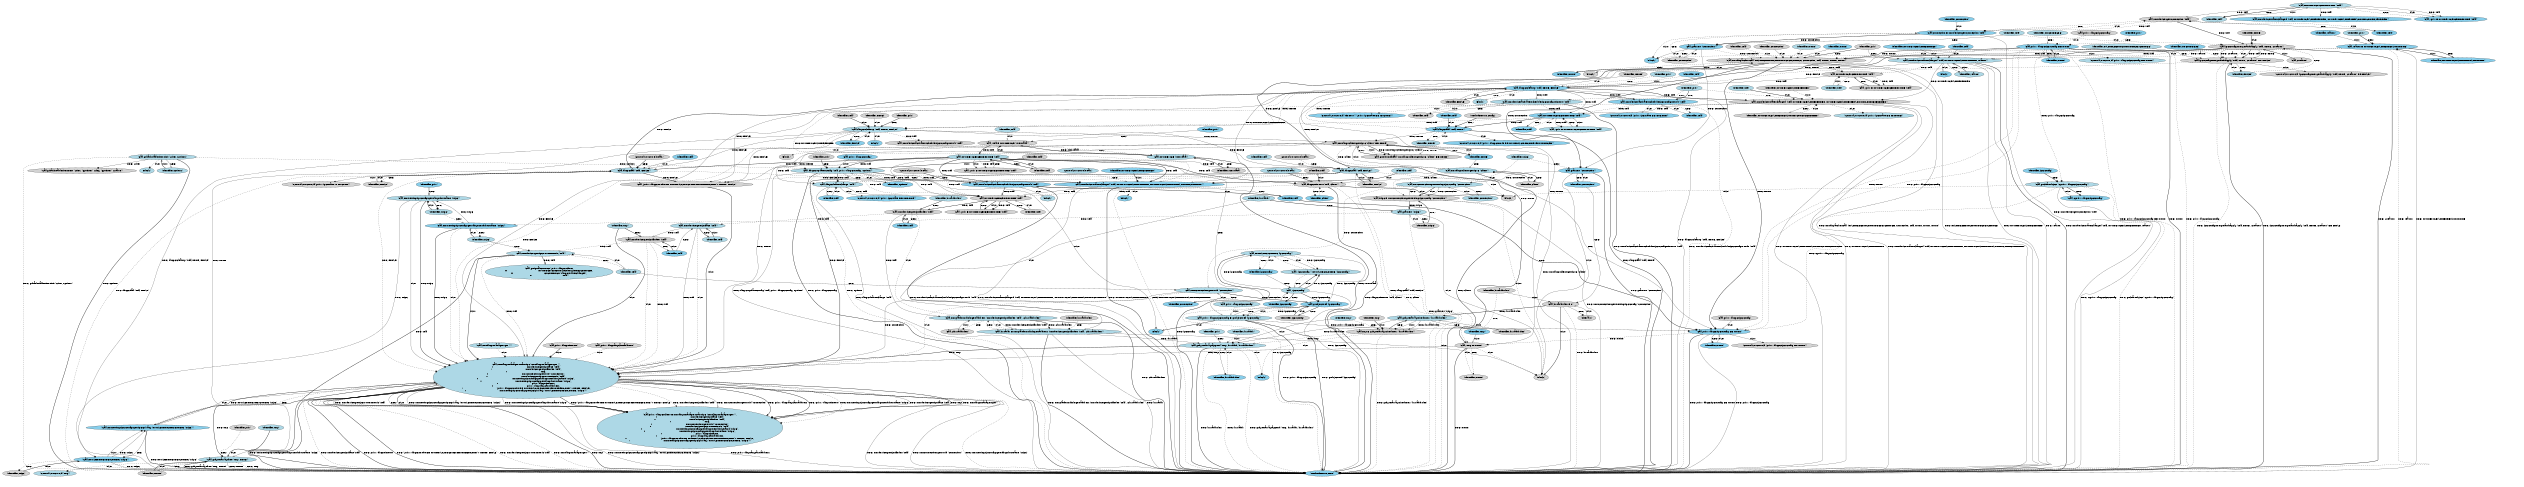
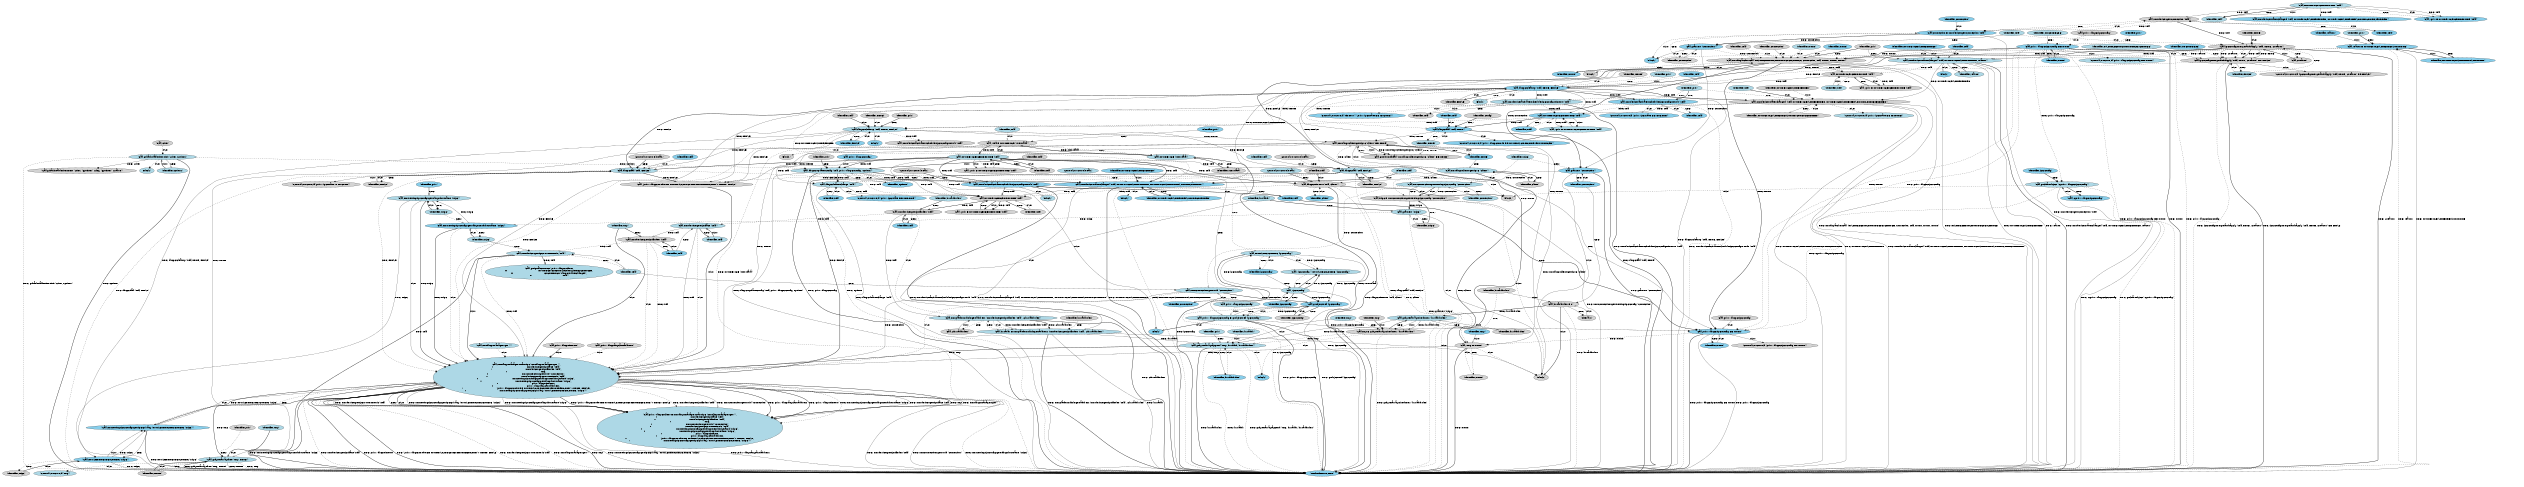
none -> (2288, 51)
(1483, 116) -> (1483, 116)
none -> (163, 143)
none -> (1178, 198)
(1086, 219) -> (1086, 219)
(1291, 265) -> (1232, 211)
(1366, 280) -> (1366, 280)
none -> (854, 346)
